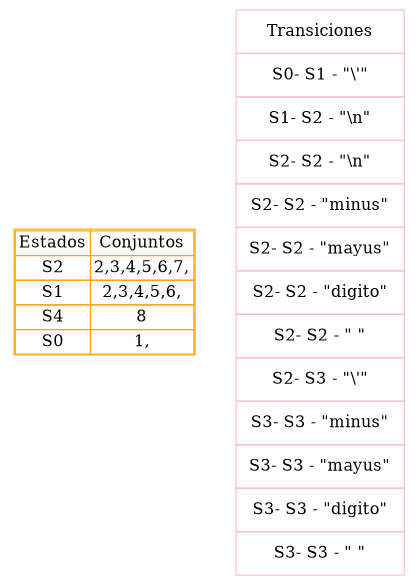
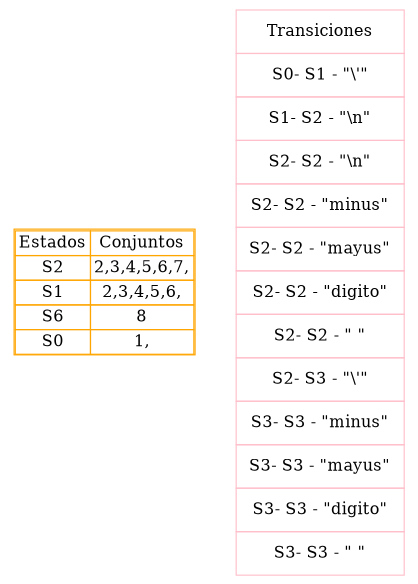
(53, 317) -> (53, 317)
